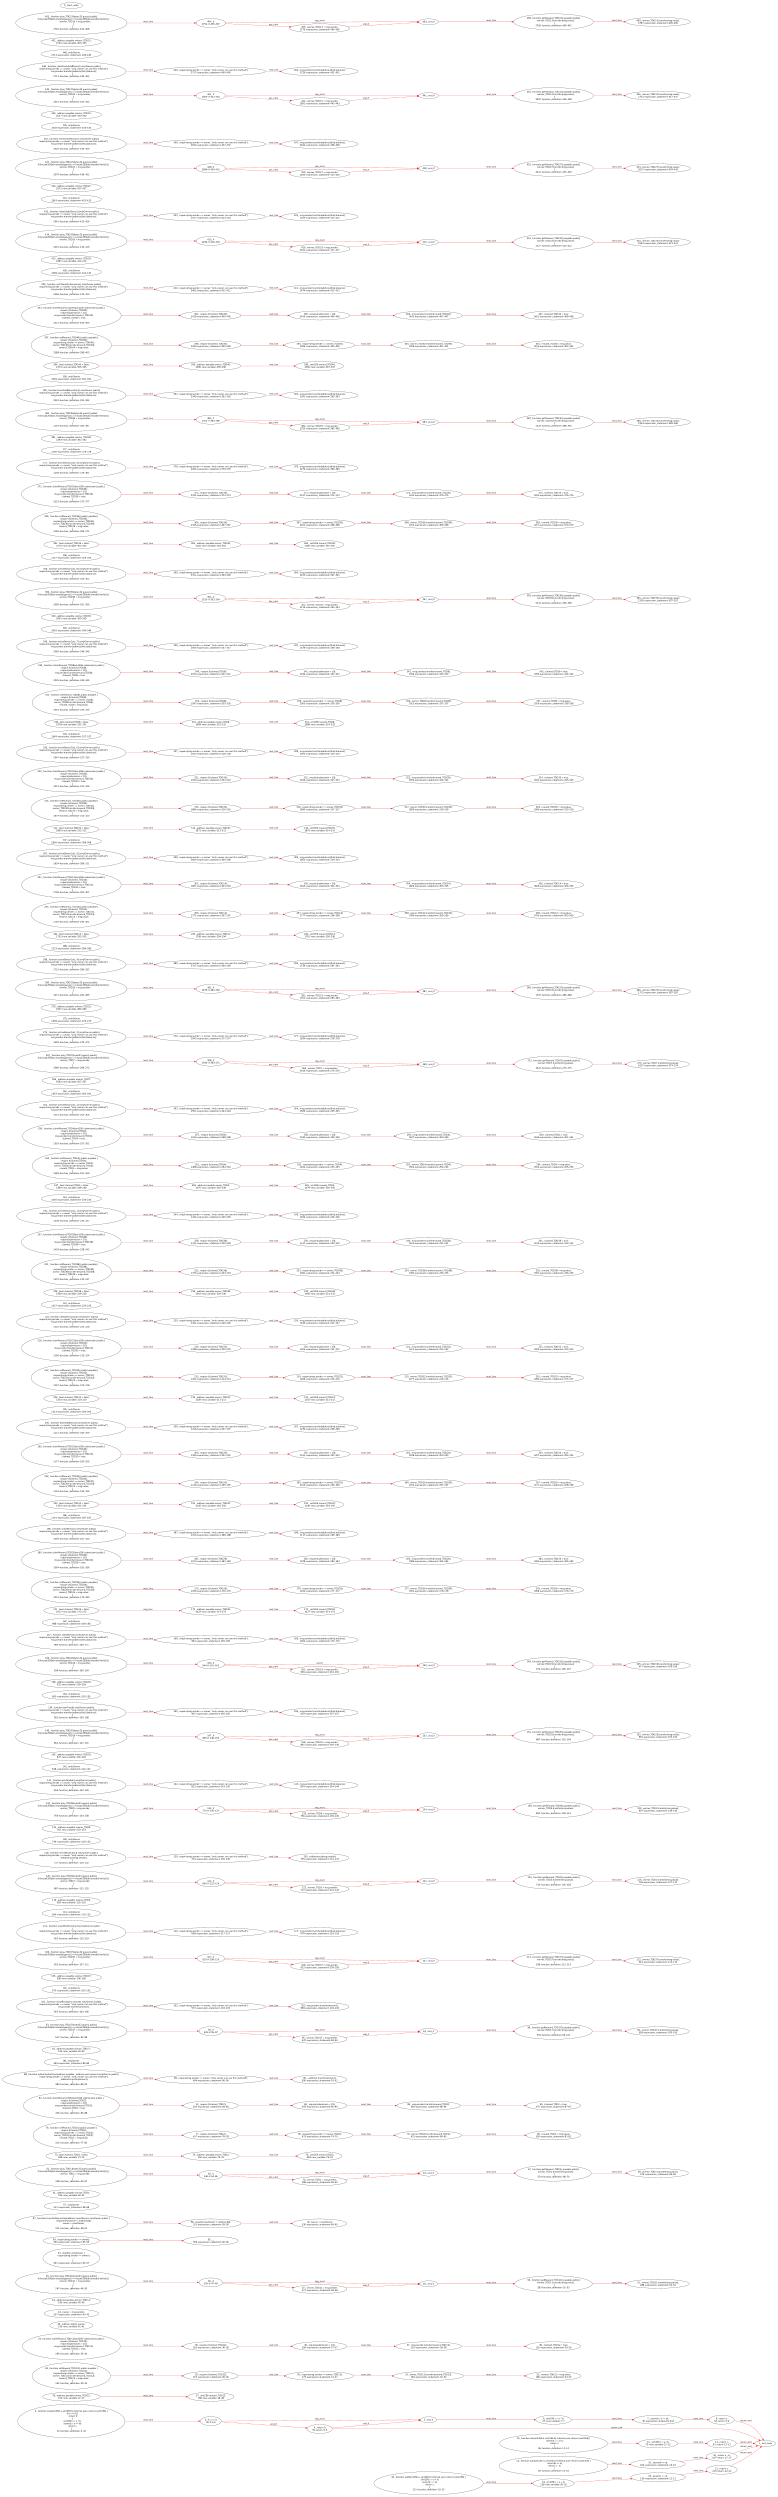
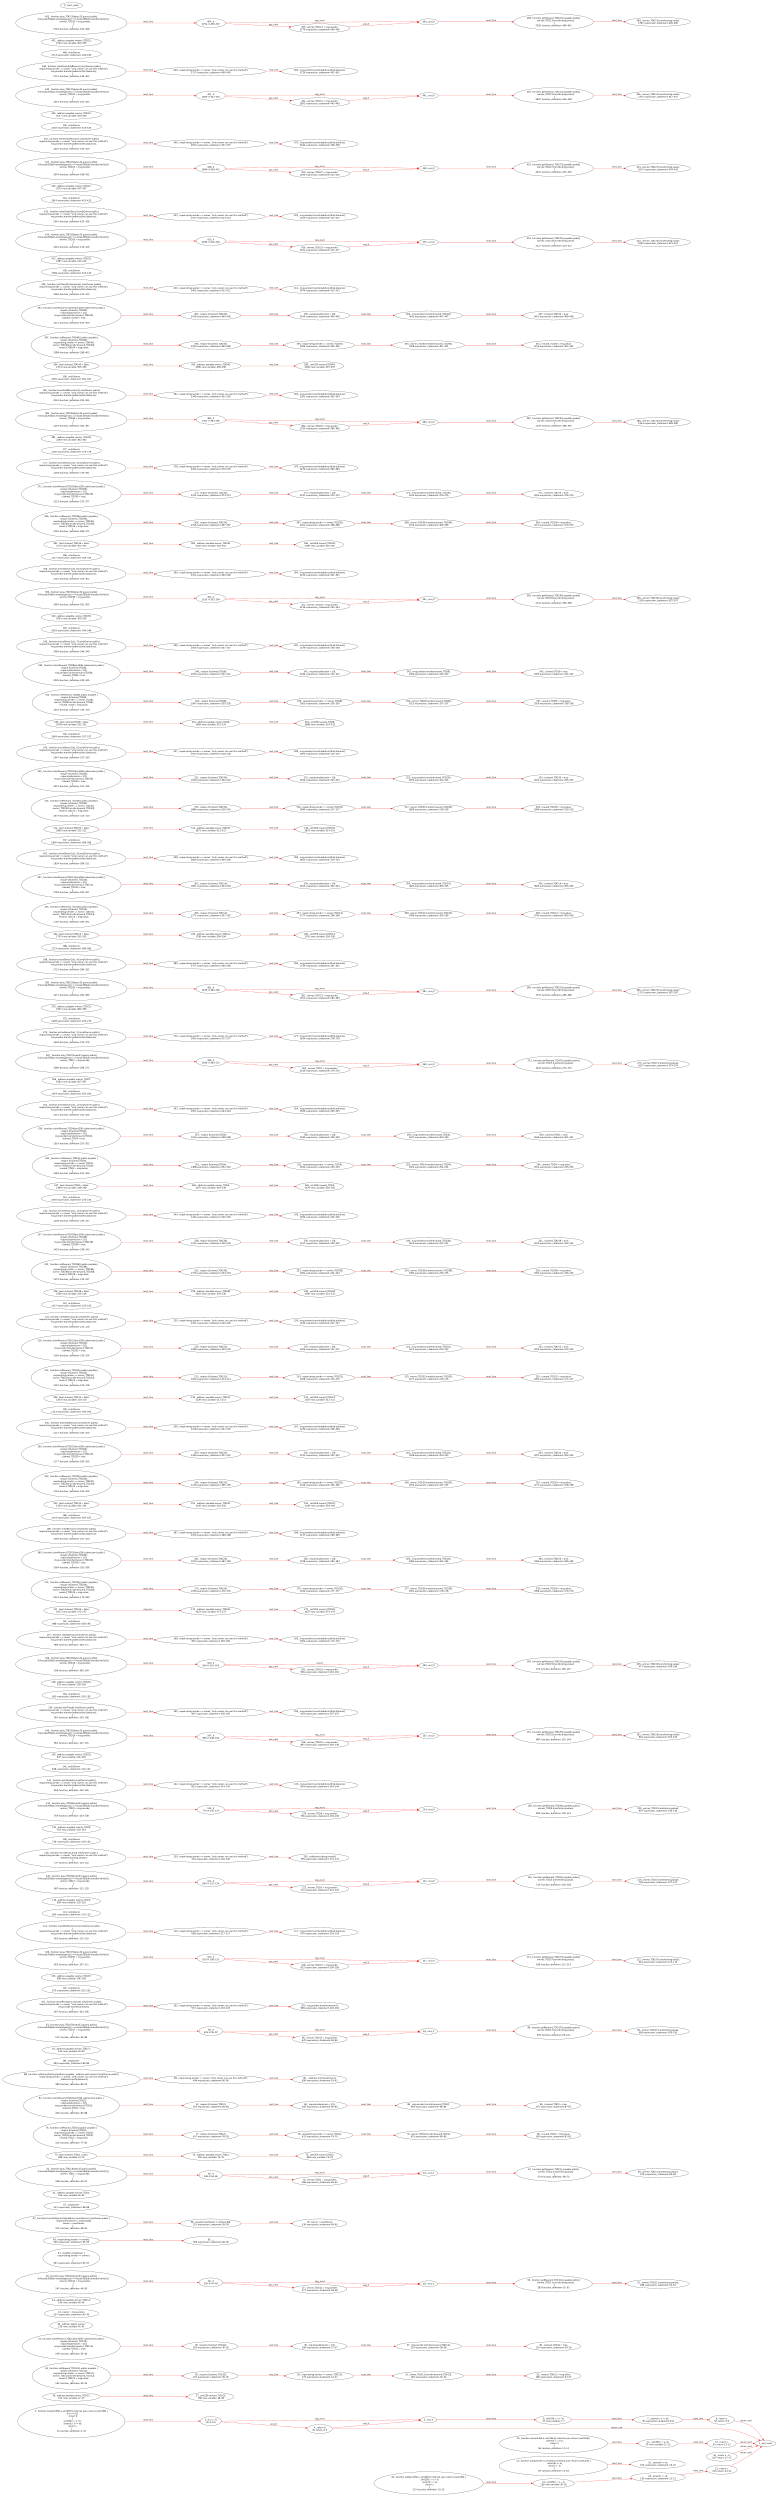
(693, 2460) -> none
